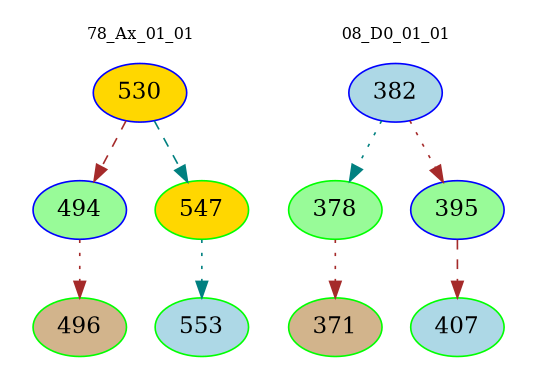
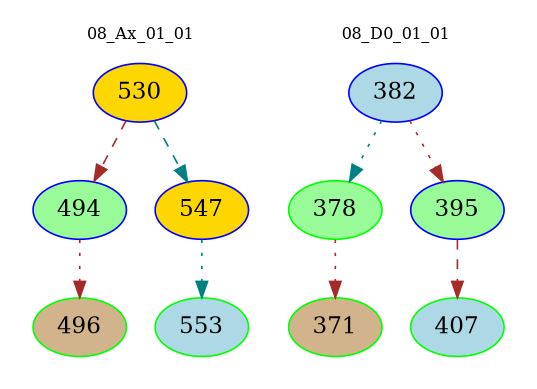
(141, 35) -> (141, 35)
(202, 210) -> (202, 210)
